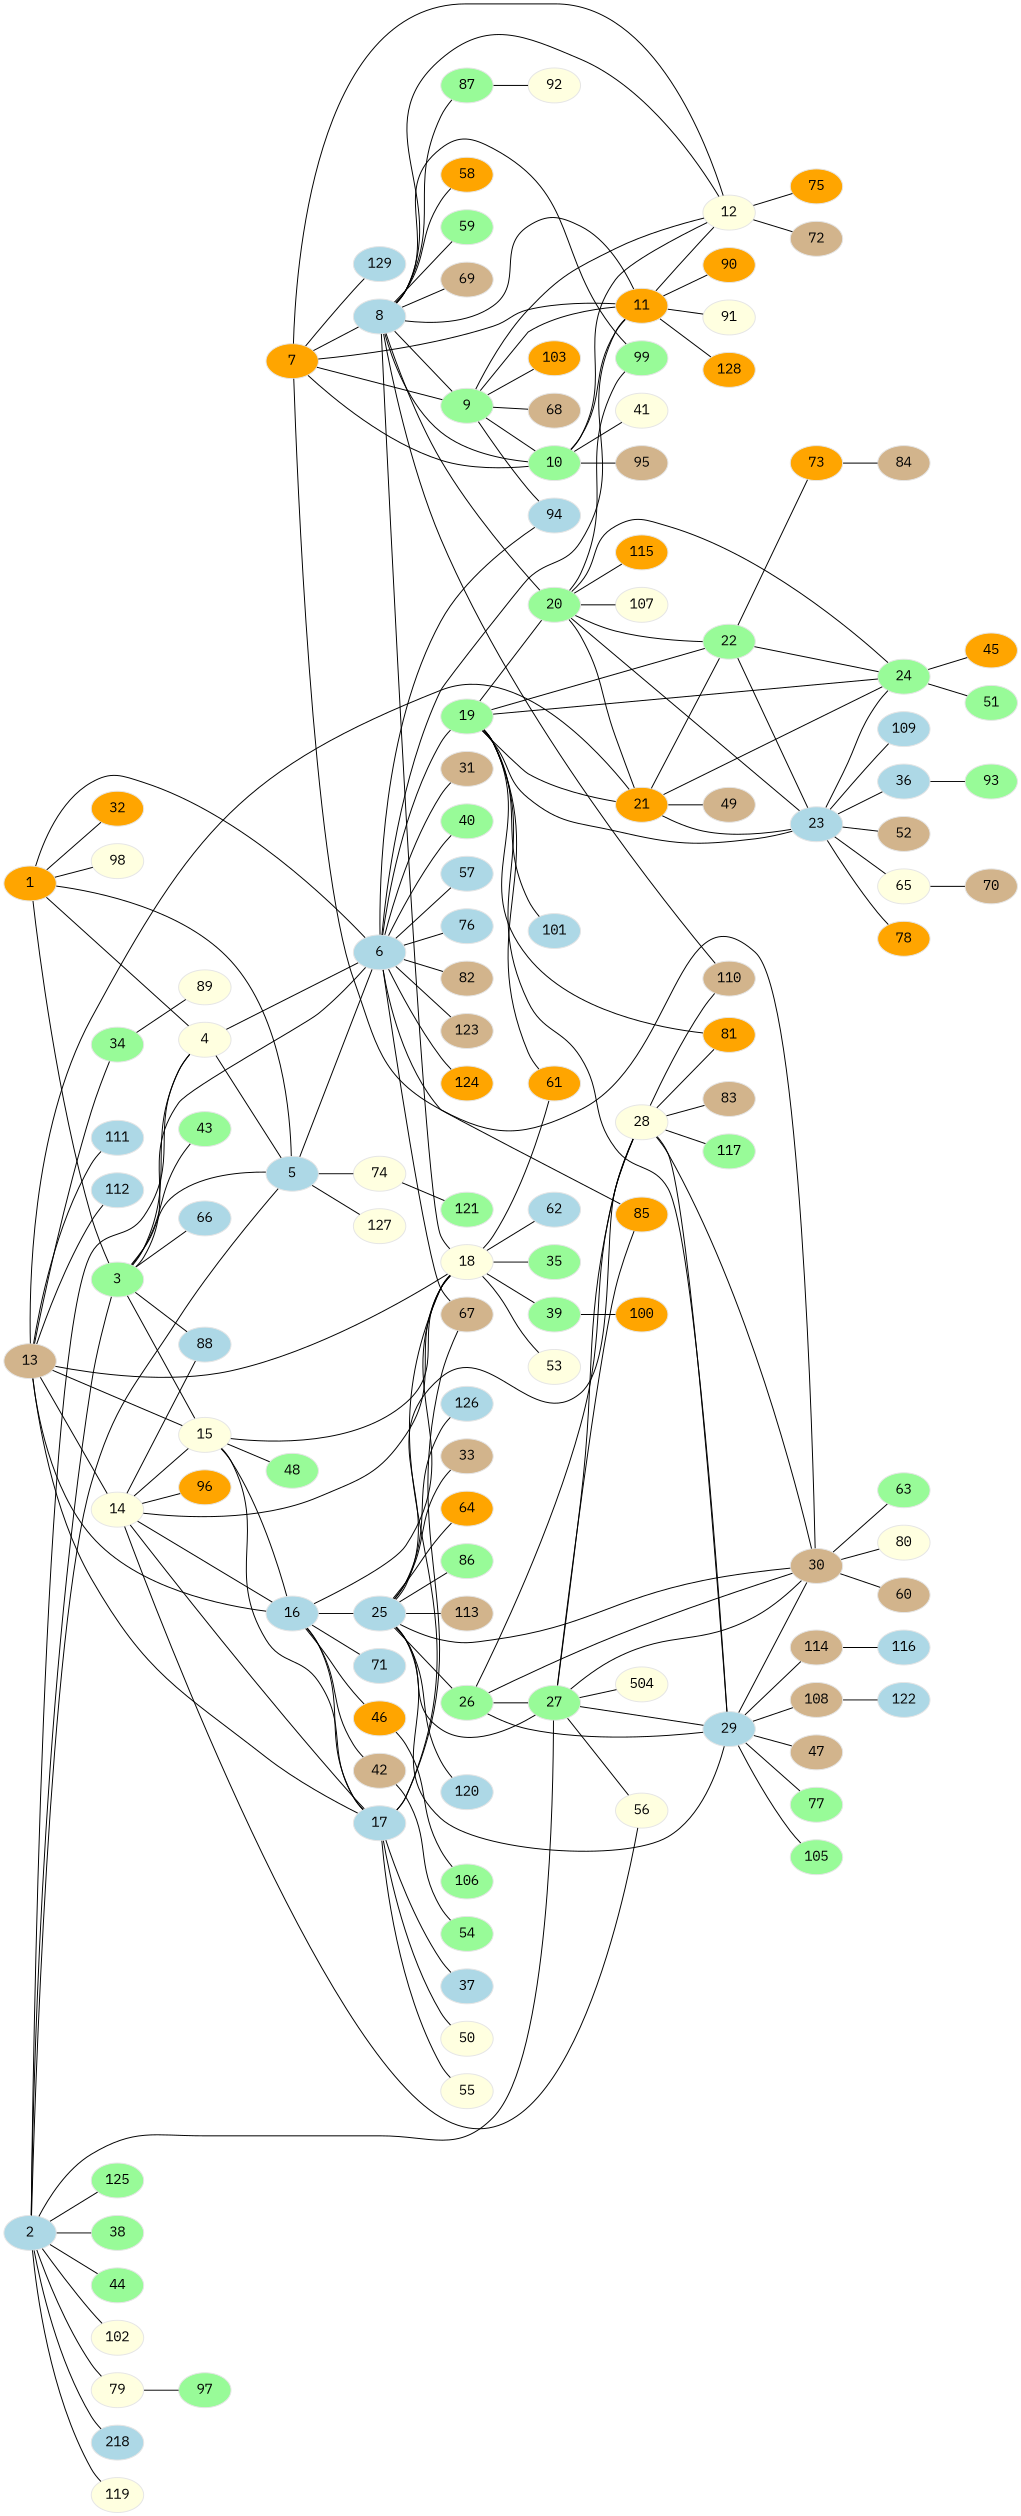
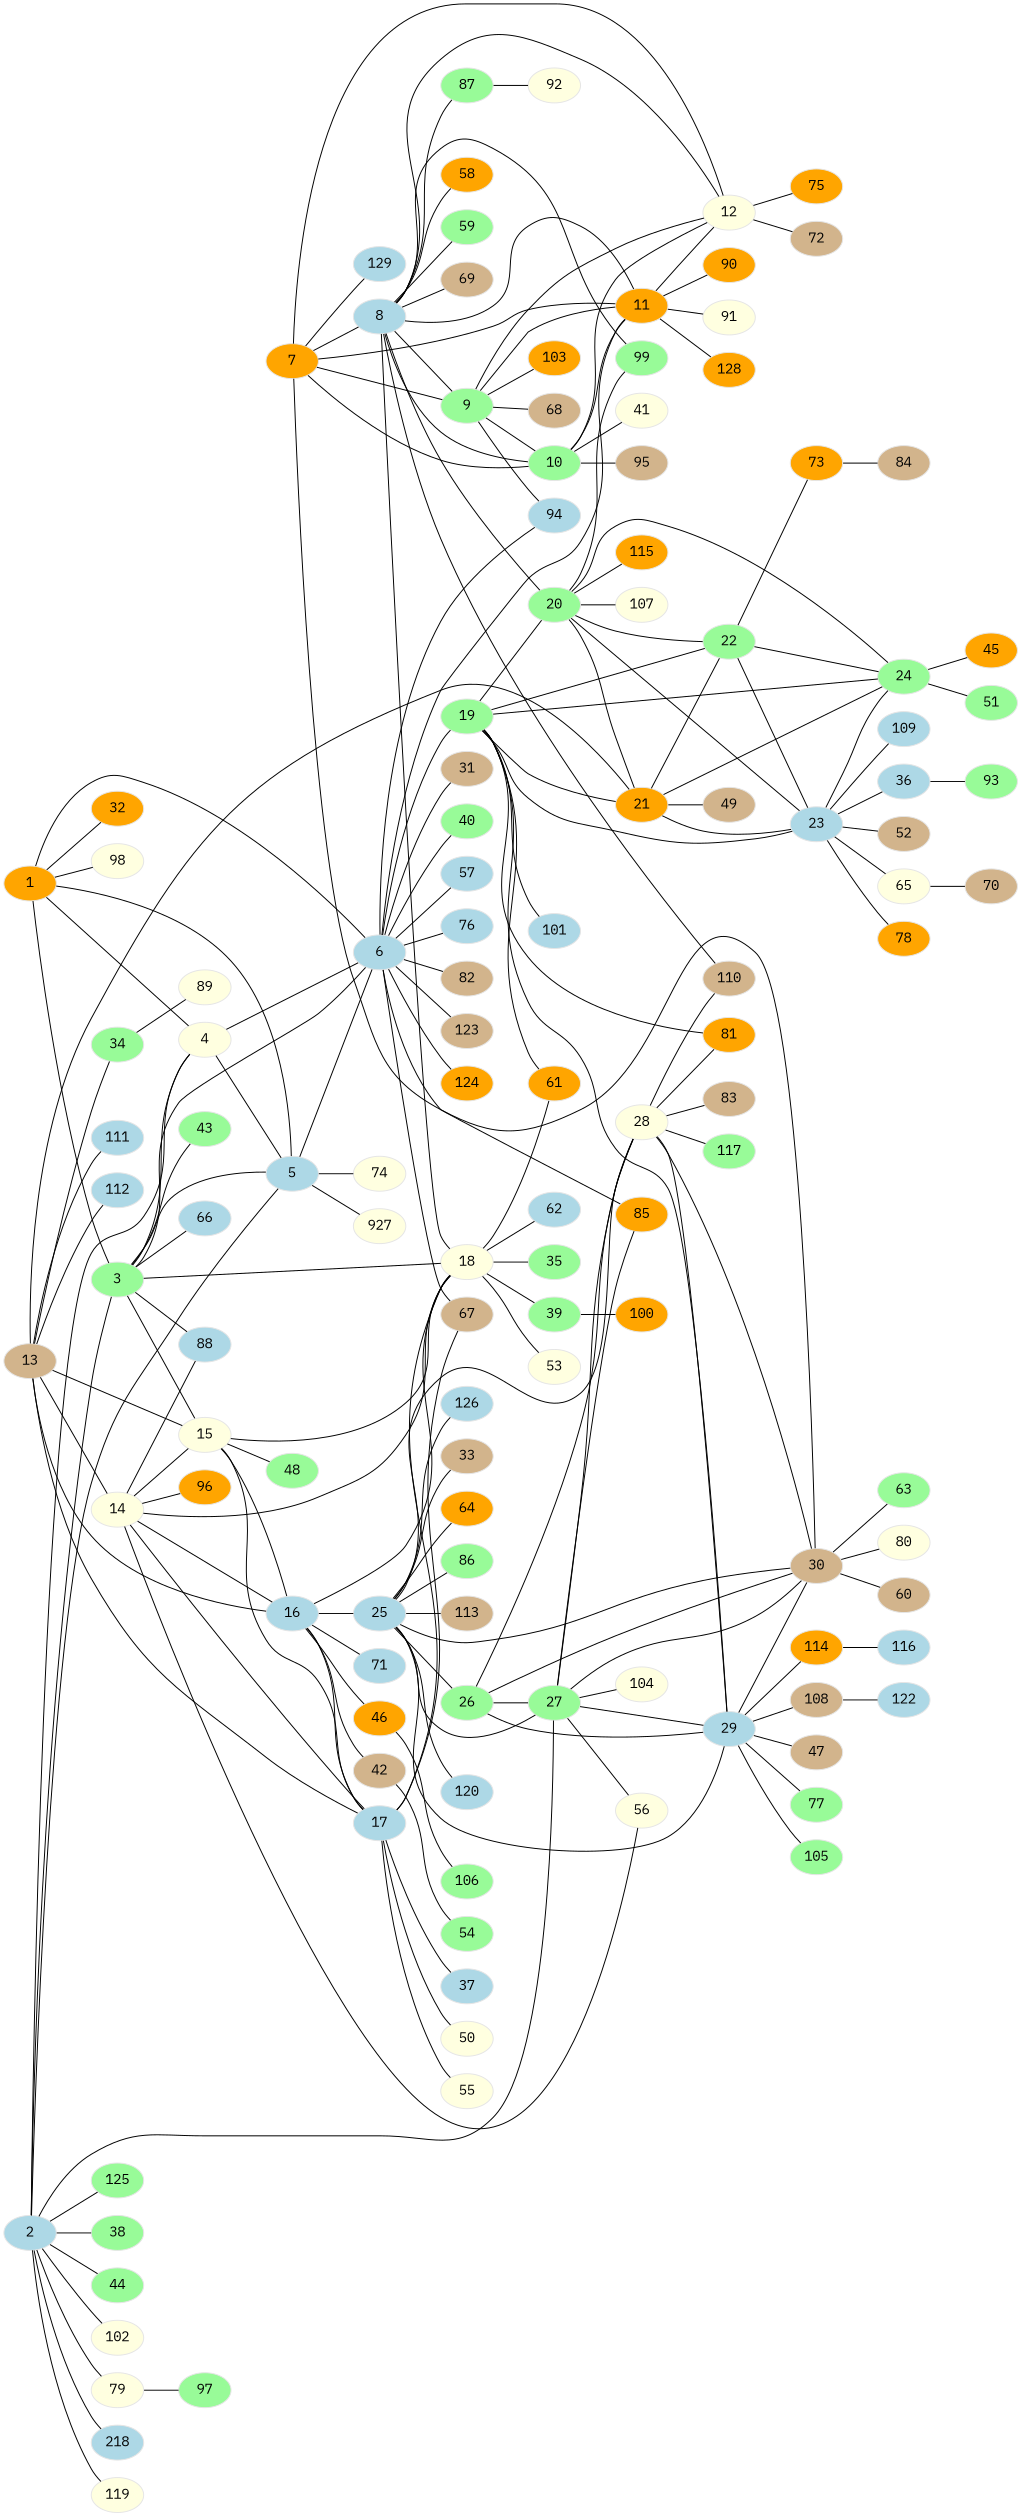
(467, 1210) -> none
(380, 1226) -> (380, 1226)
(261, 1363) -> (292, 1271)
(816, 1648) -> (816, 1648)
(642, 1684) -> (642, 1684)
